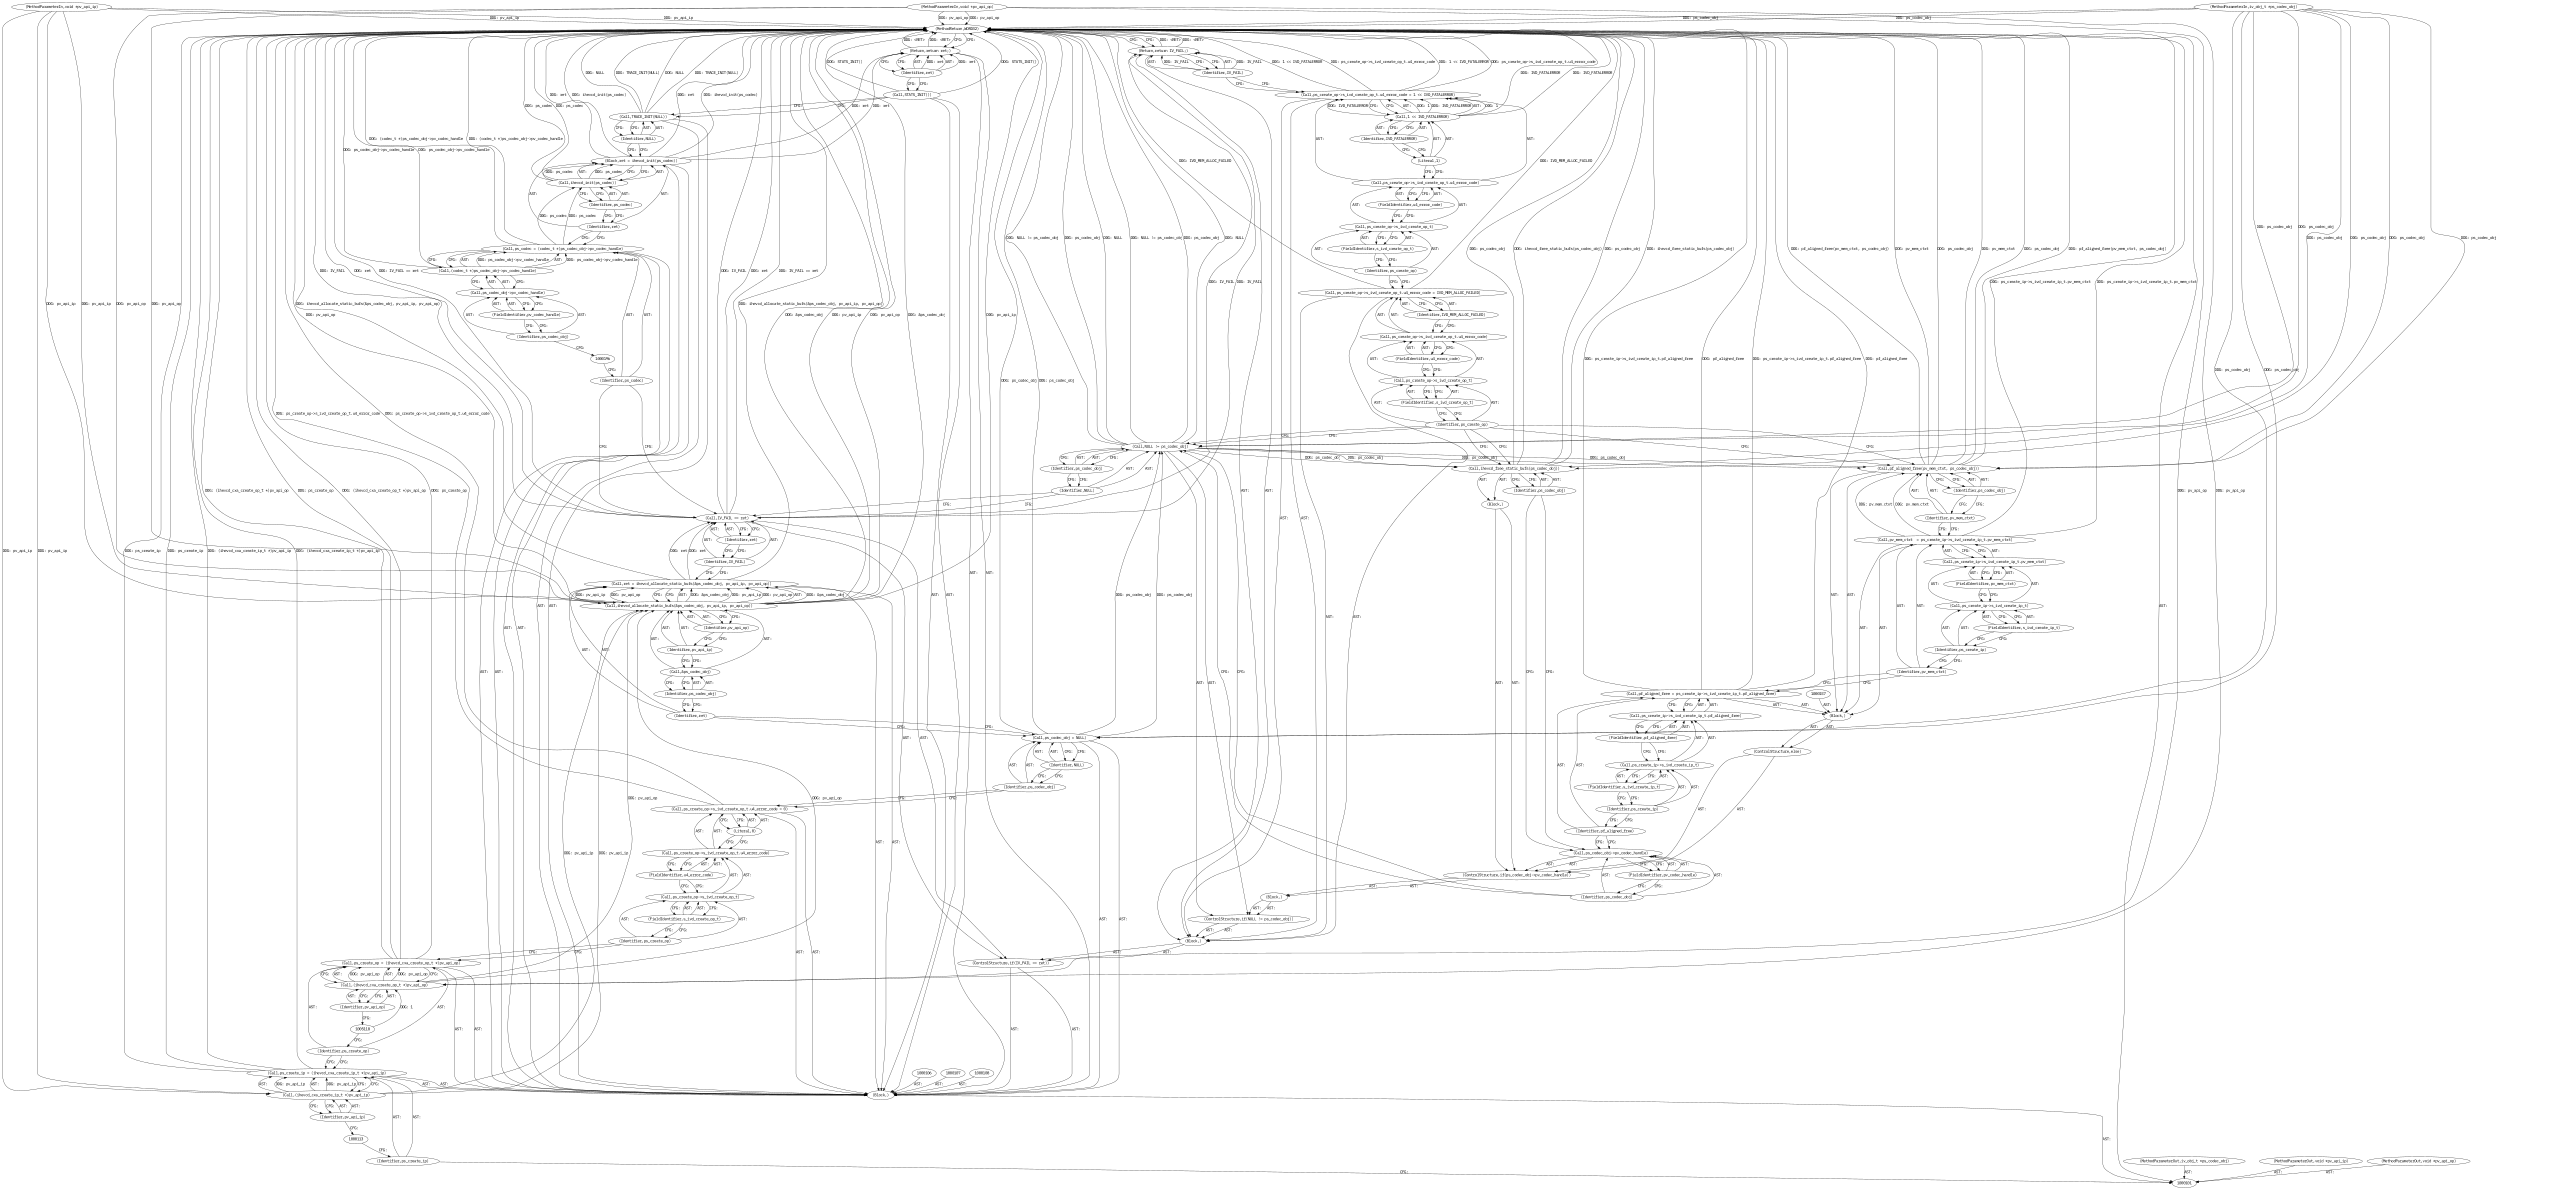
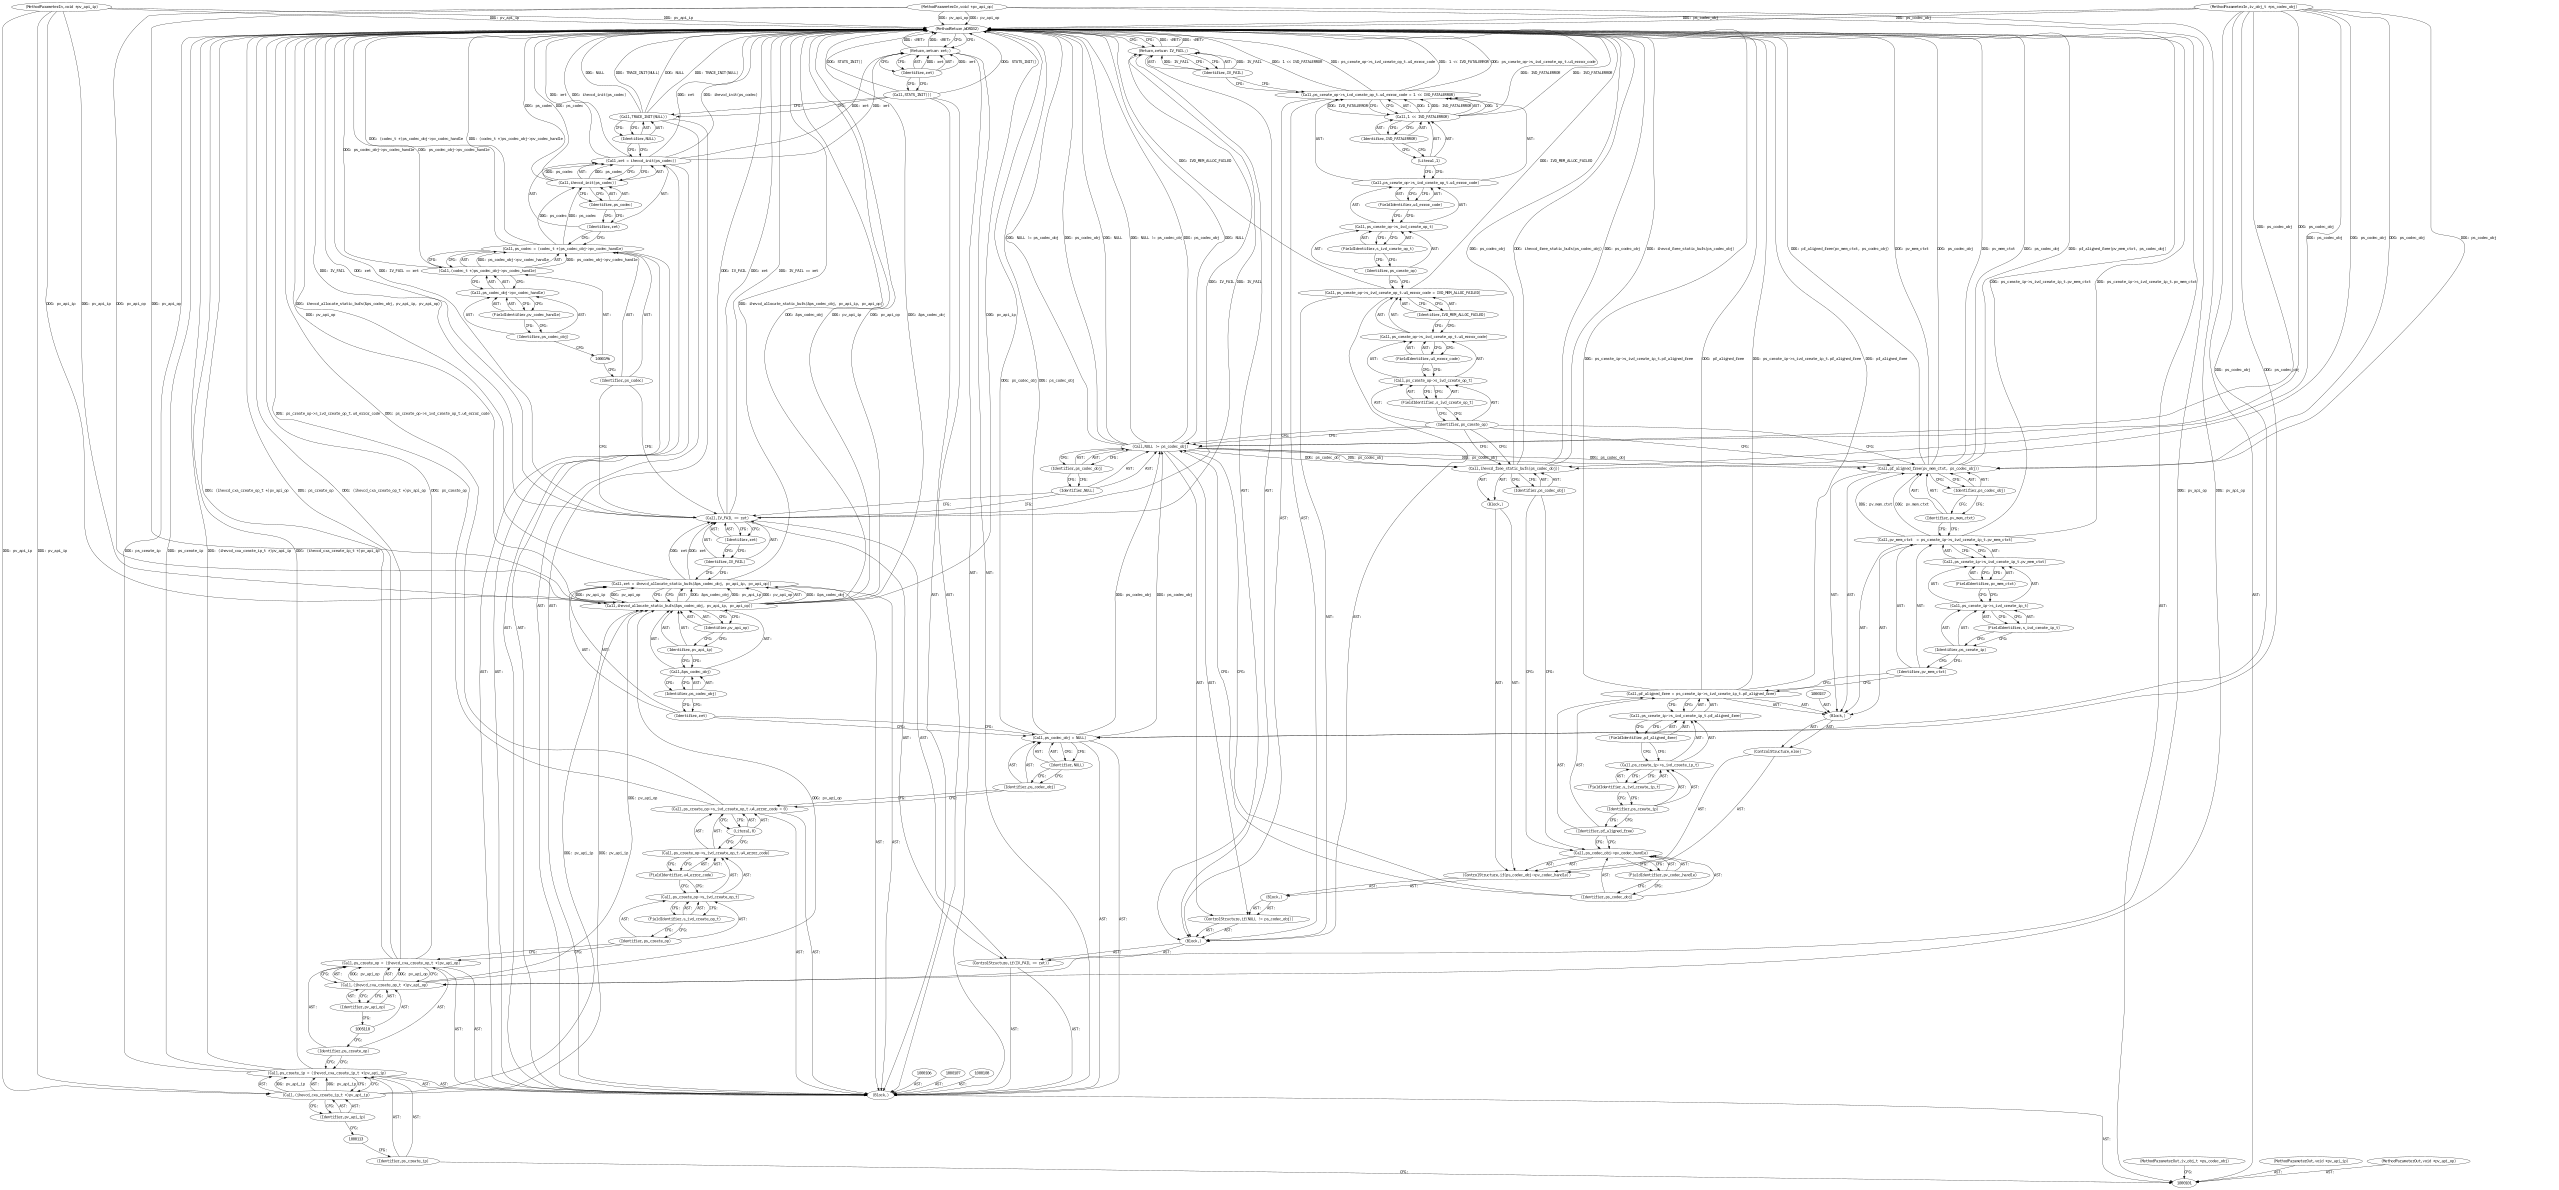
(641, 161) -> (641, 161)
none -> (596, 288)
none -> (2252, 606)
(406, 1007) -> (406, 1007)
(2190, 1172) -> (2190, 1172)
